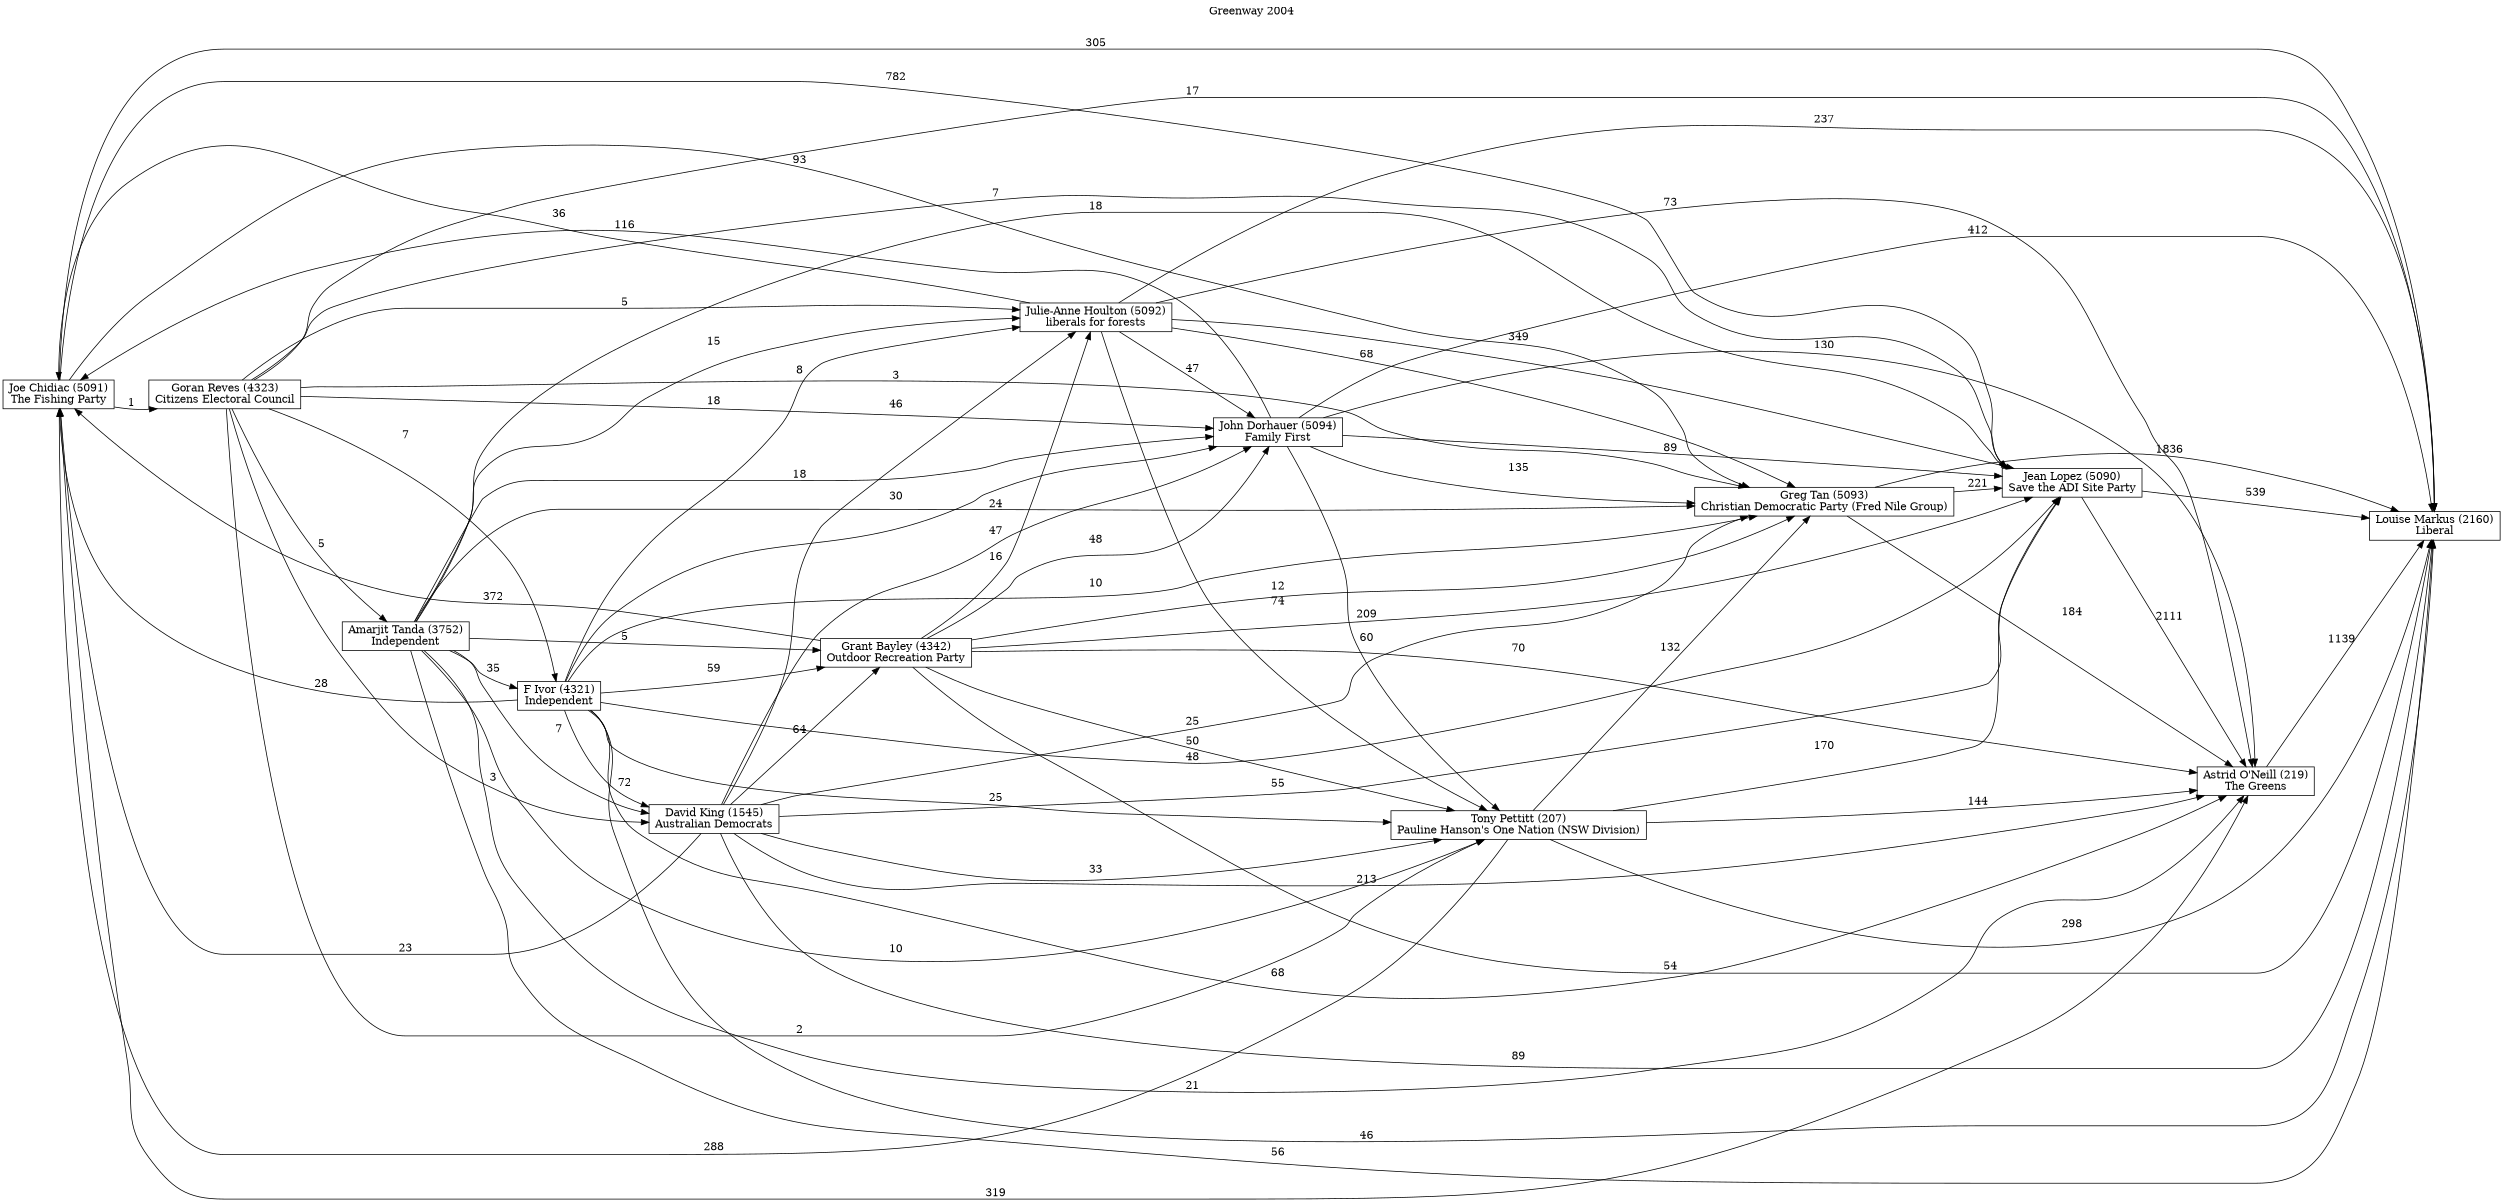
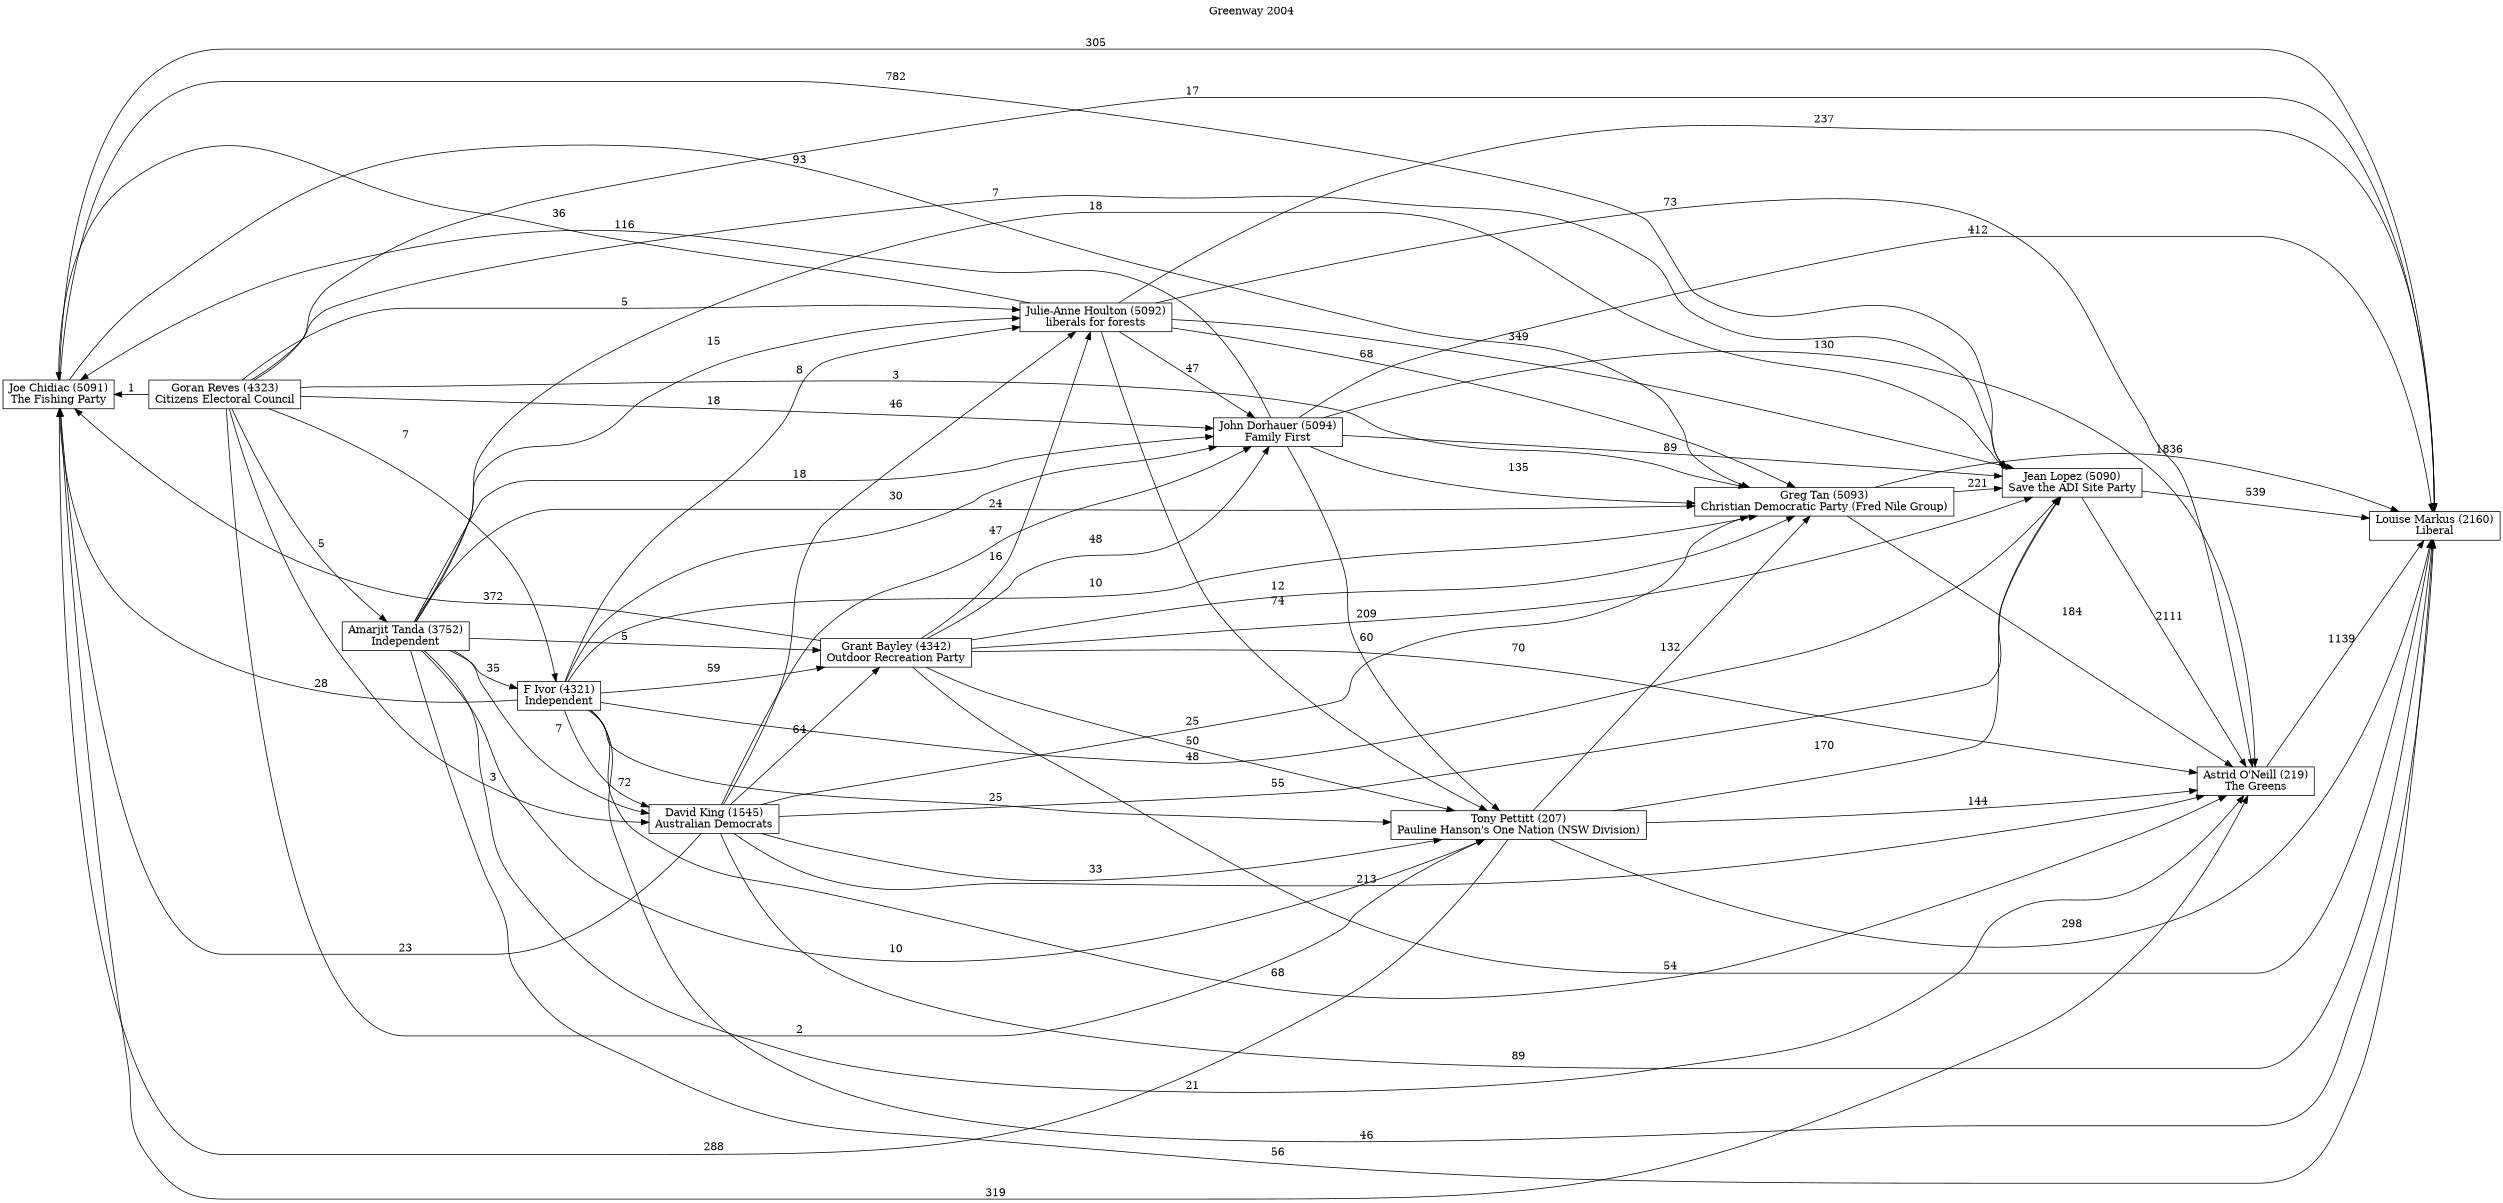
(132, 409) -> (135, 394)
